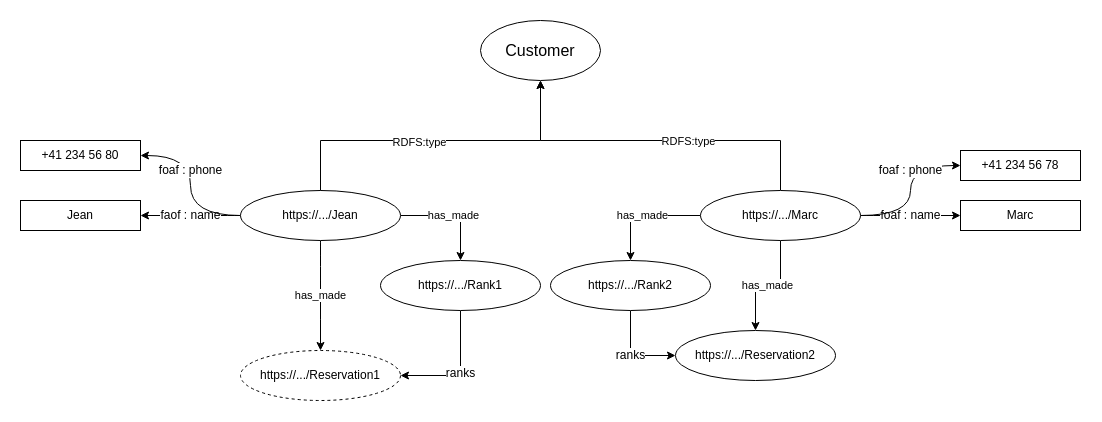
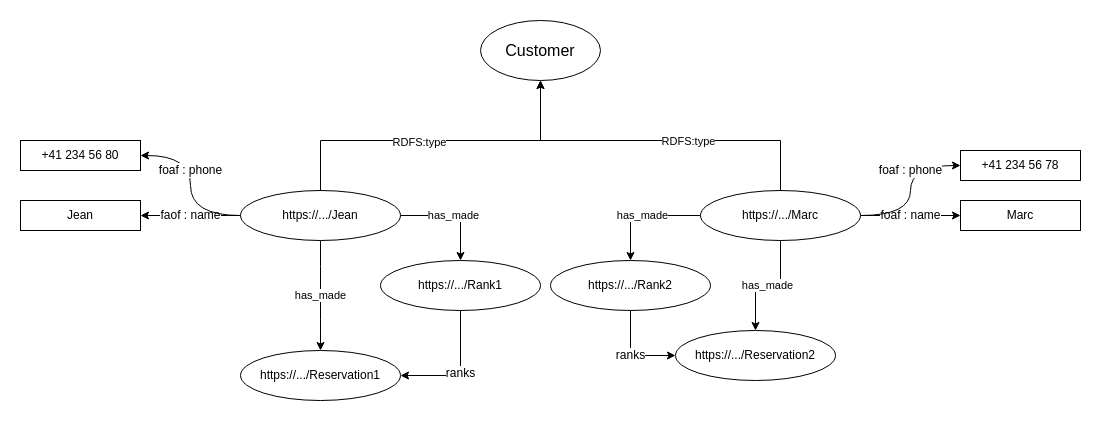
(321, 376) -> (321, 376)
